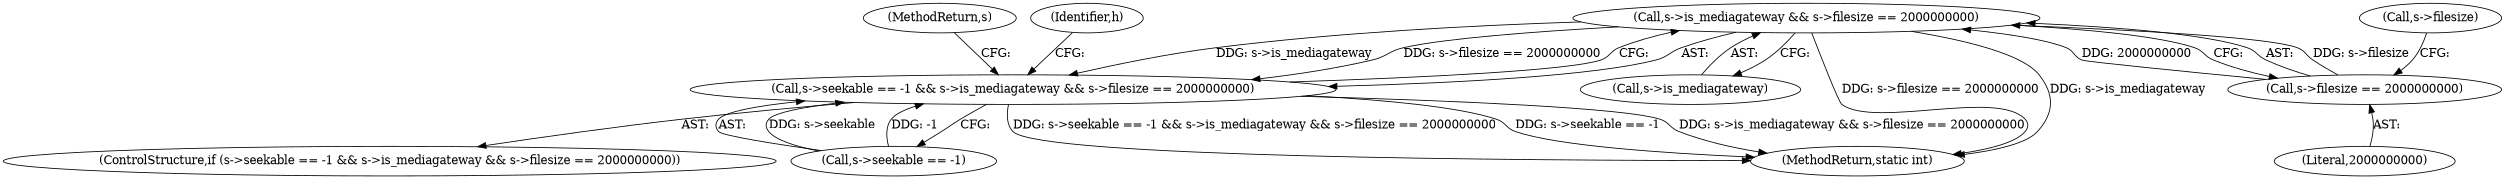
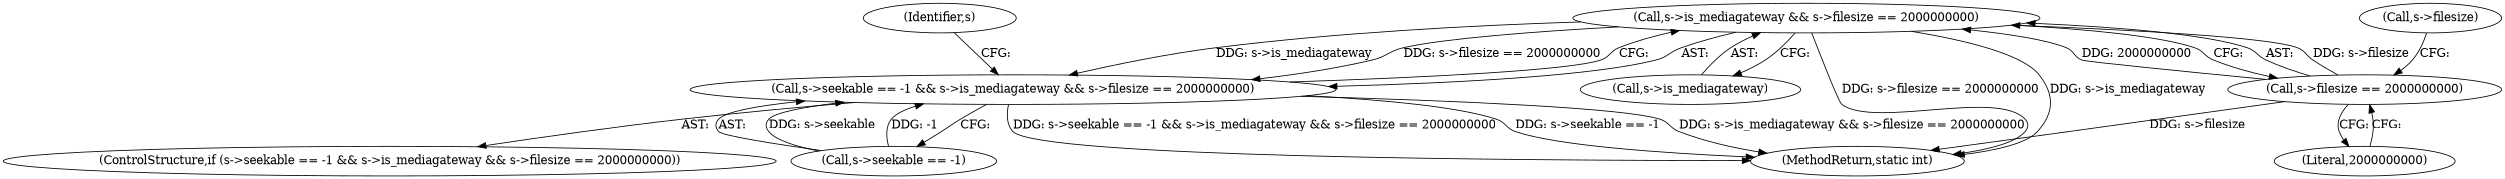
(940, 18) -> (940, 18)
(1087, 18) -> none
none -> (2339, 122)
(2389, 125) -> (2389, 125)
none -> (2112, 126)
